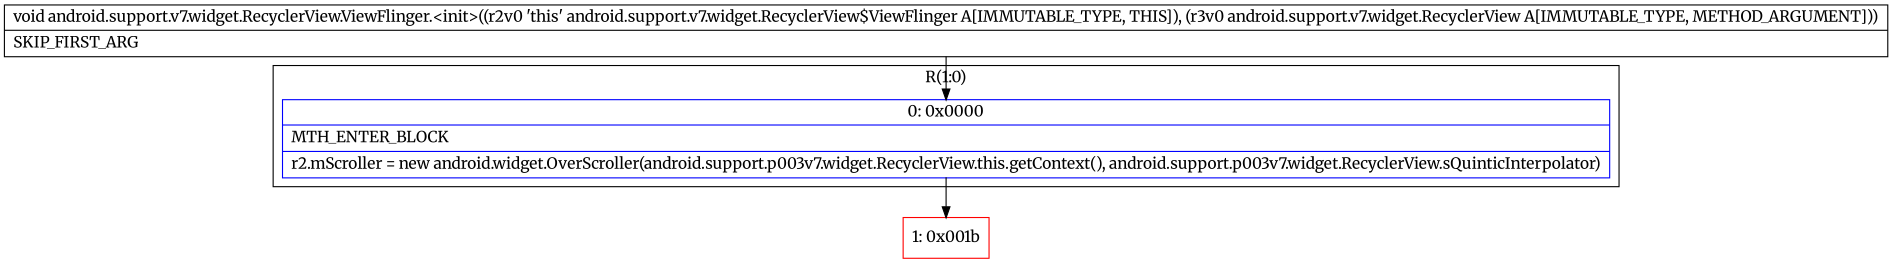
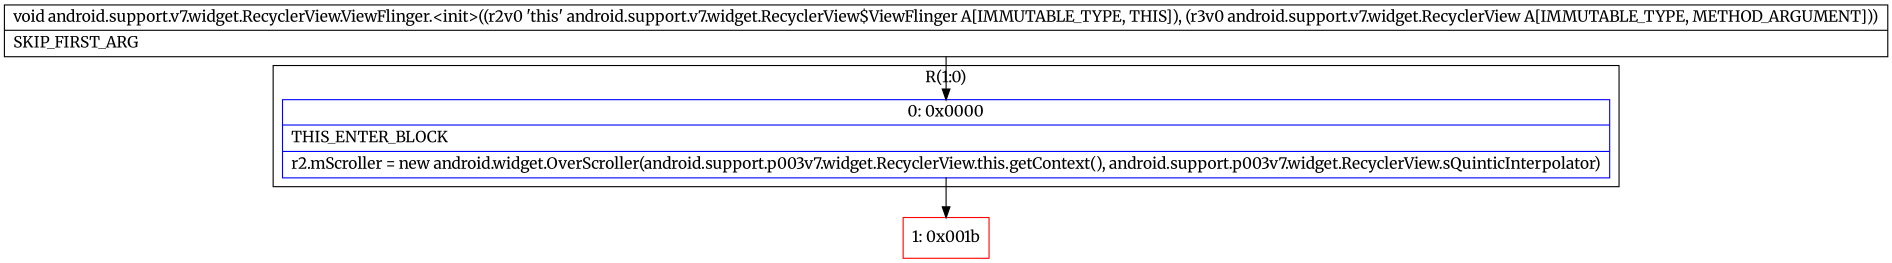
(370, 138) -> (370, 138)
